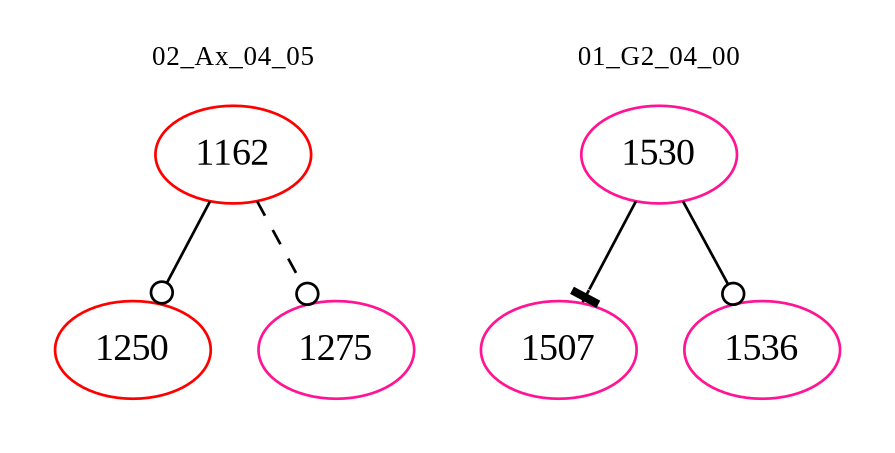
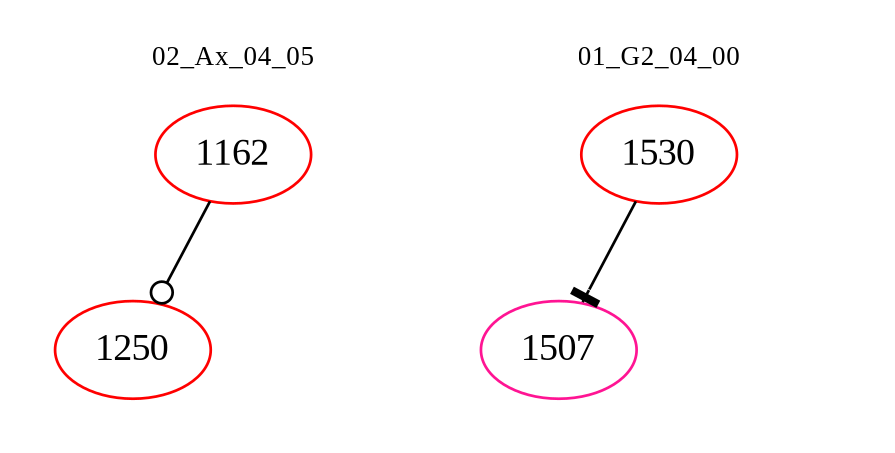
(659, 155) -> (659, 155)
(336, 350) -> none
(762, 350) -> none
